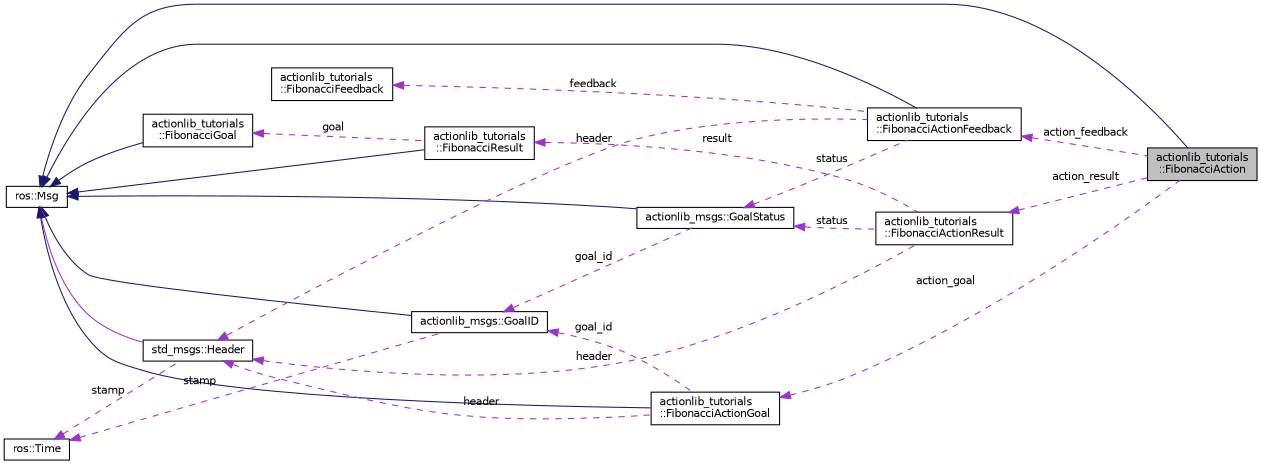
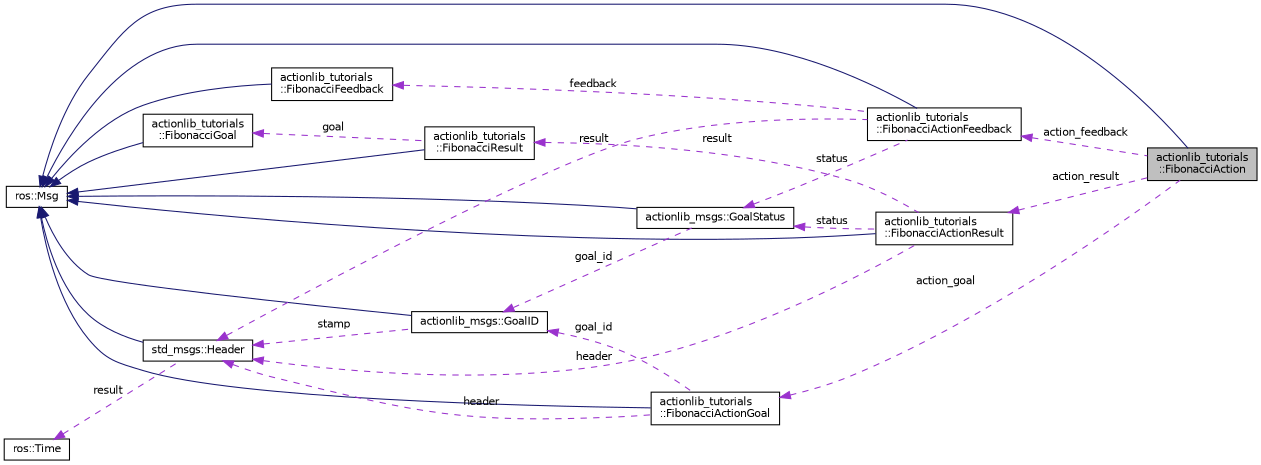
none -> (149, 103)
(592, 139) -> (592, 139)
none -> (476, 233)
(73, 297) -> (73, 297)
(106, 391) -> (106, 391)
(225, 395) -> (337, 336)
